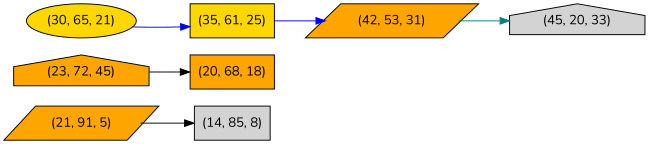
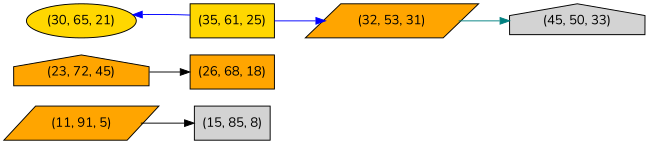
(392, 21) -> (392, 21)
(577, 21) -> (577, 21)
(156, 27) -> (166, 14)
(232, 72) -> (232, 72)
(81, 123) -> (81, 123)
(232, 123) -> (232, 123)
